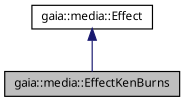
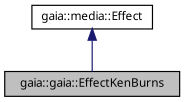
(92, 84) -> (92, 84)
